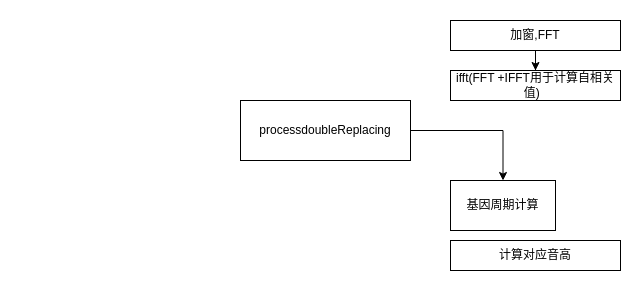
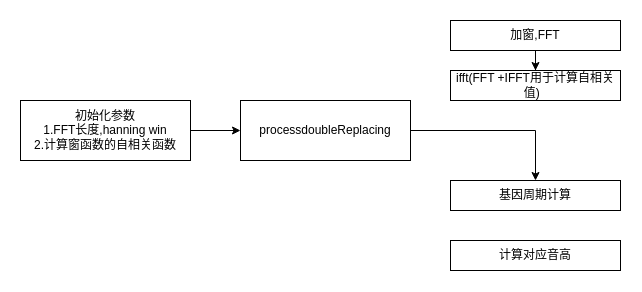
none -> (106, 131)
none -> (212, 131)
(503, 206) -> (536, 196)
